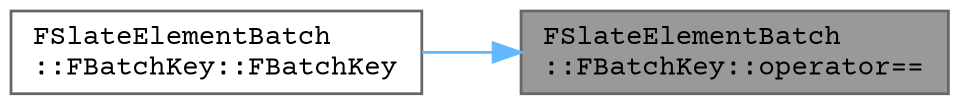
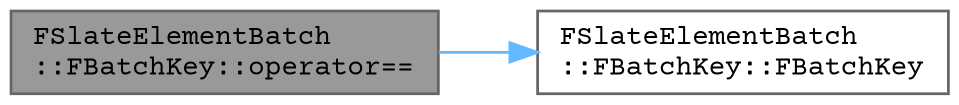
(457, 52) -> (474, 52)
